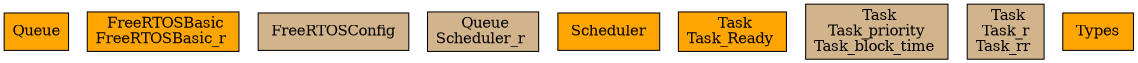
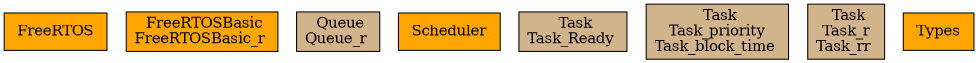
(36, 32) -> (56, 32)
(333, 32) -> none
(483, 32) -> (338, 32)
(732, 32) -> (573, 32)
